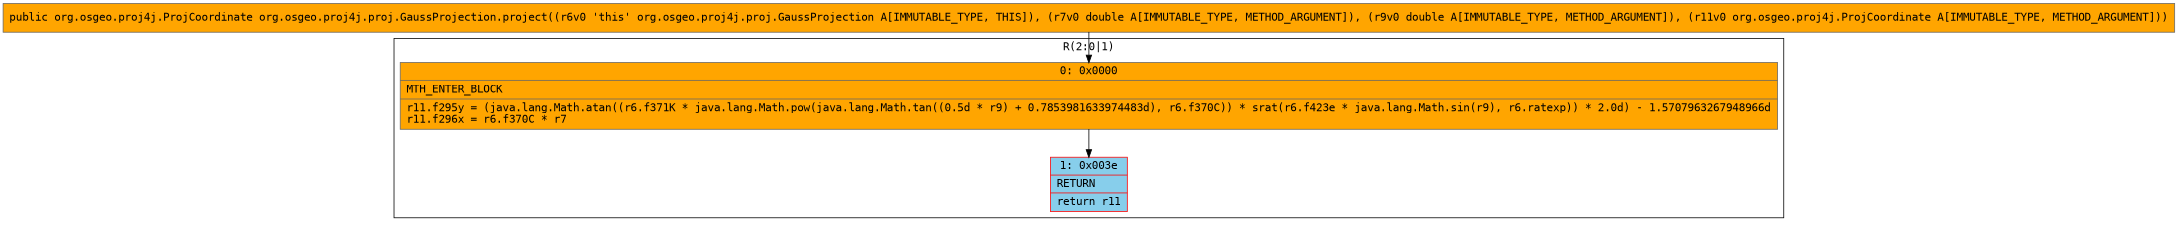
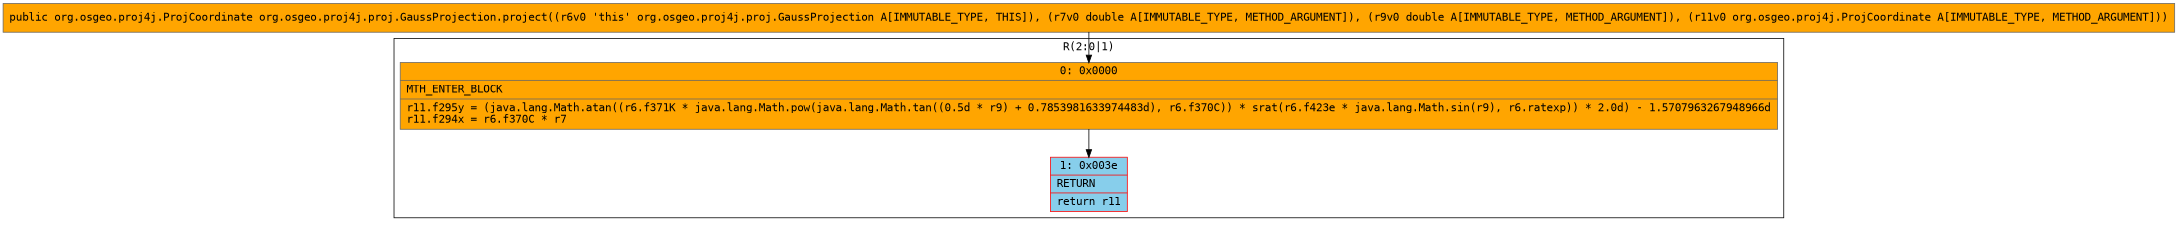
(487, 120) -> (487, 120)
